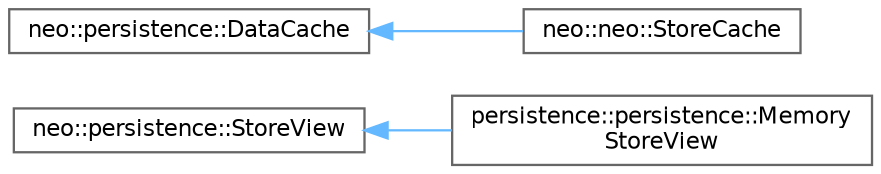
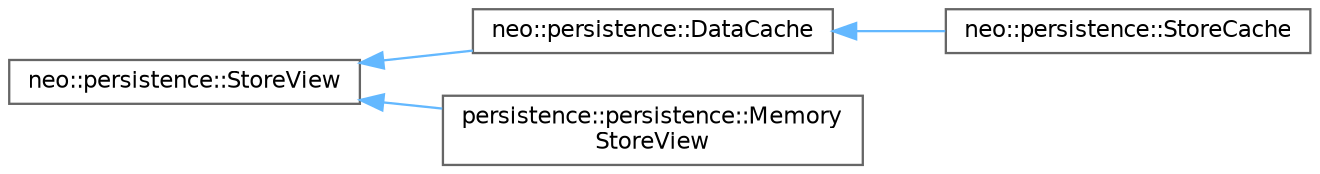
(662, 31) -> (1128, 31)
none -> (428, 55)
